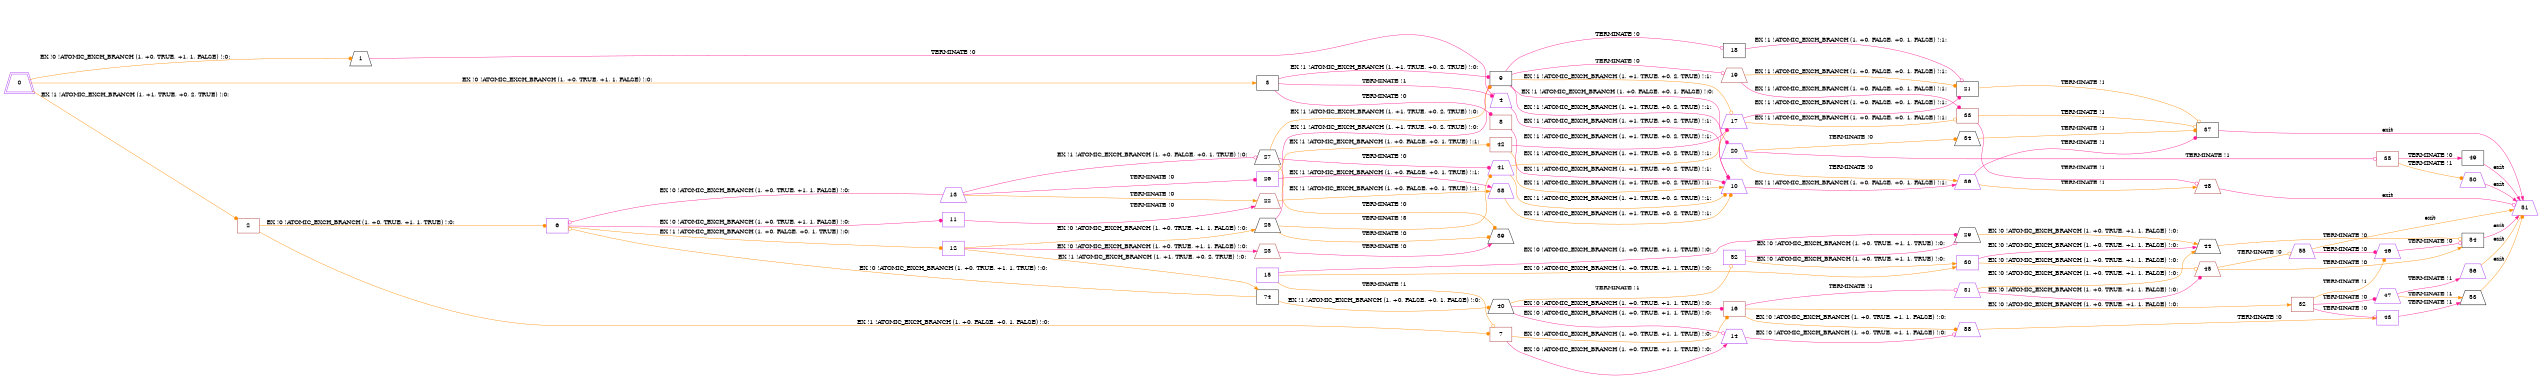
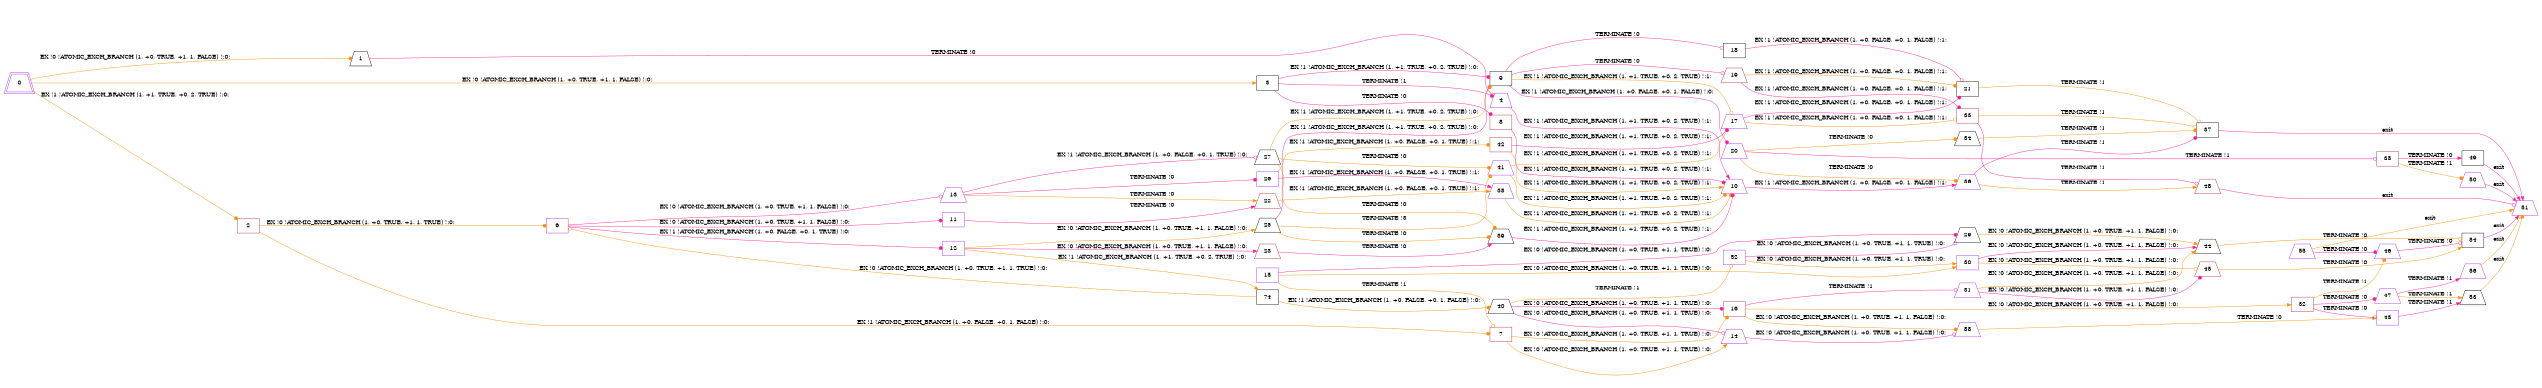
(1635, 113) -> (1634, 245)
(1383, 165) -> (1383, 165)
(1845, 178) -> (1845, 178)
(756, 196) -> (754, 216)
(753, 241) -> (753, 241)
(2253, 261) -> none
(1614, 375) -> (1614, 375)
